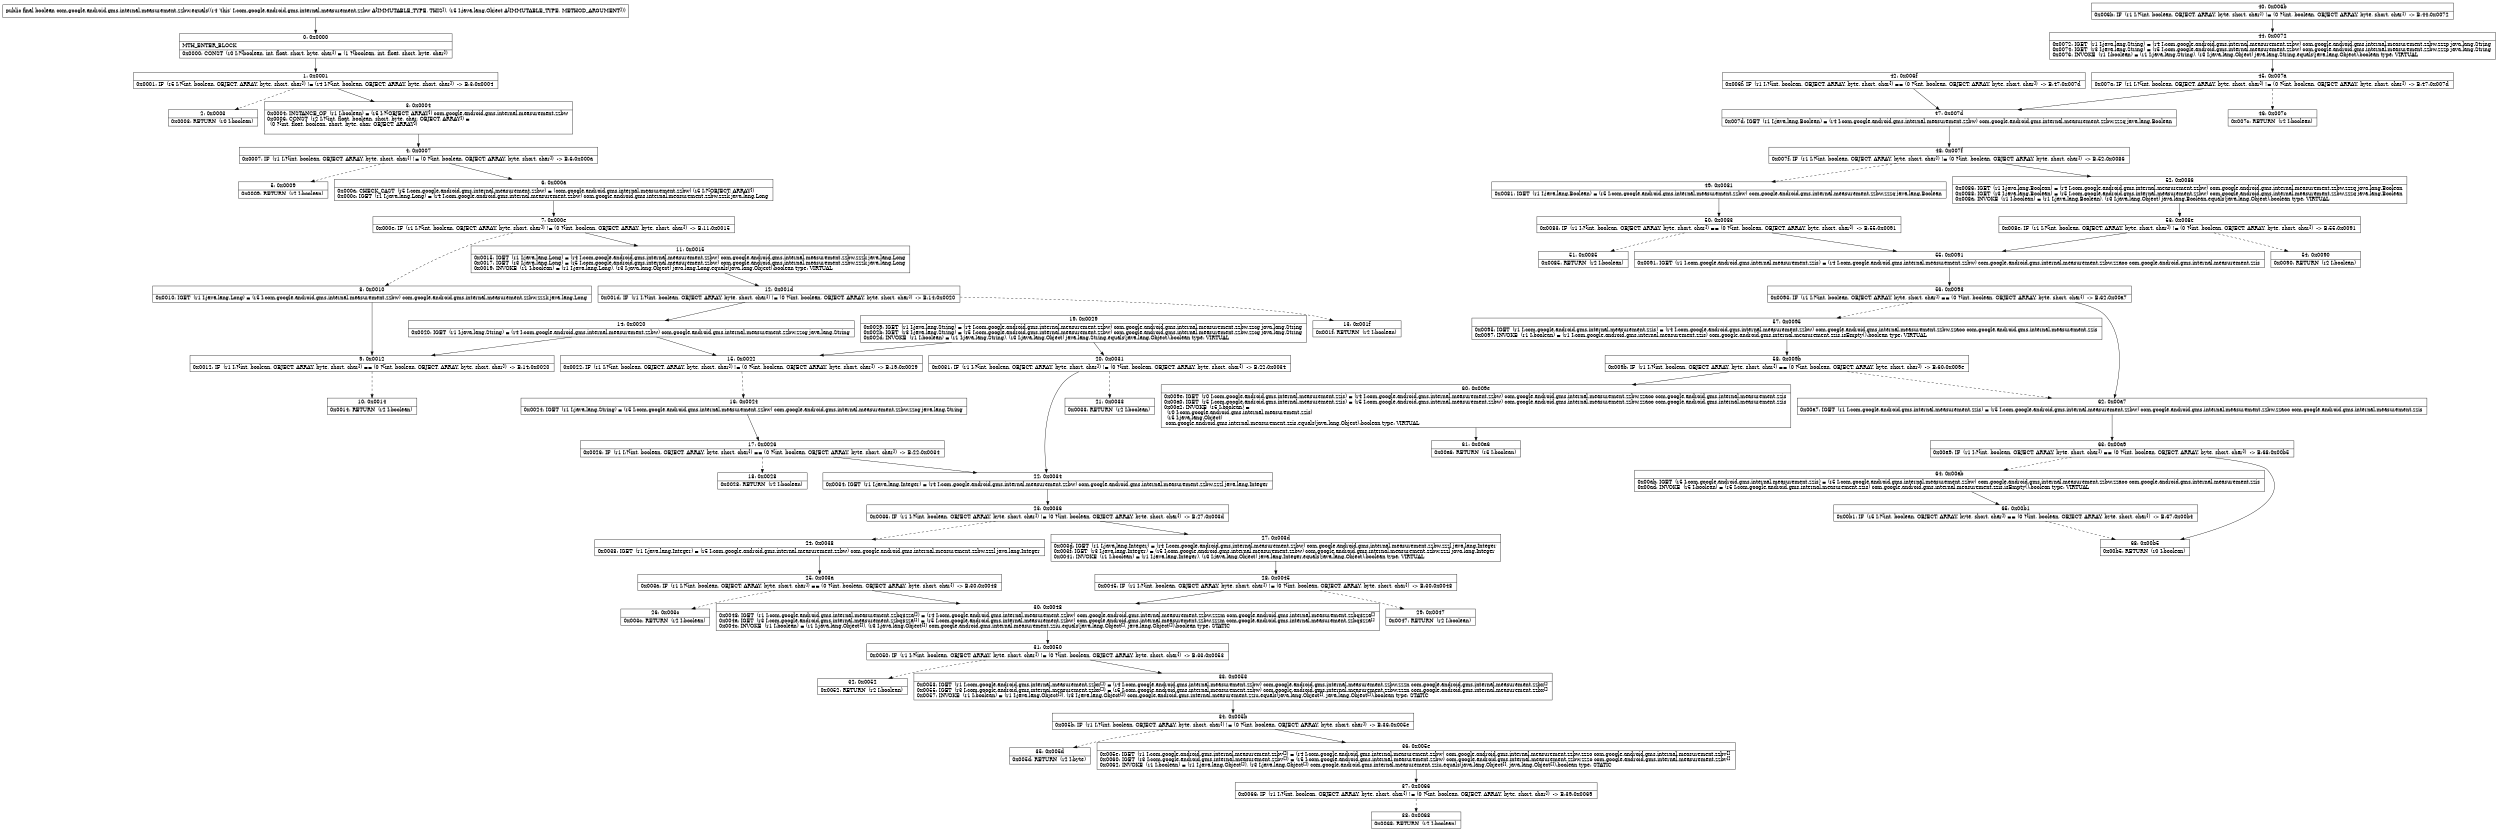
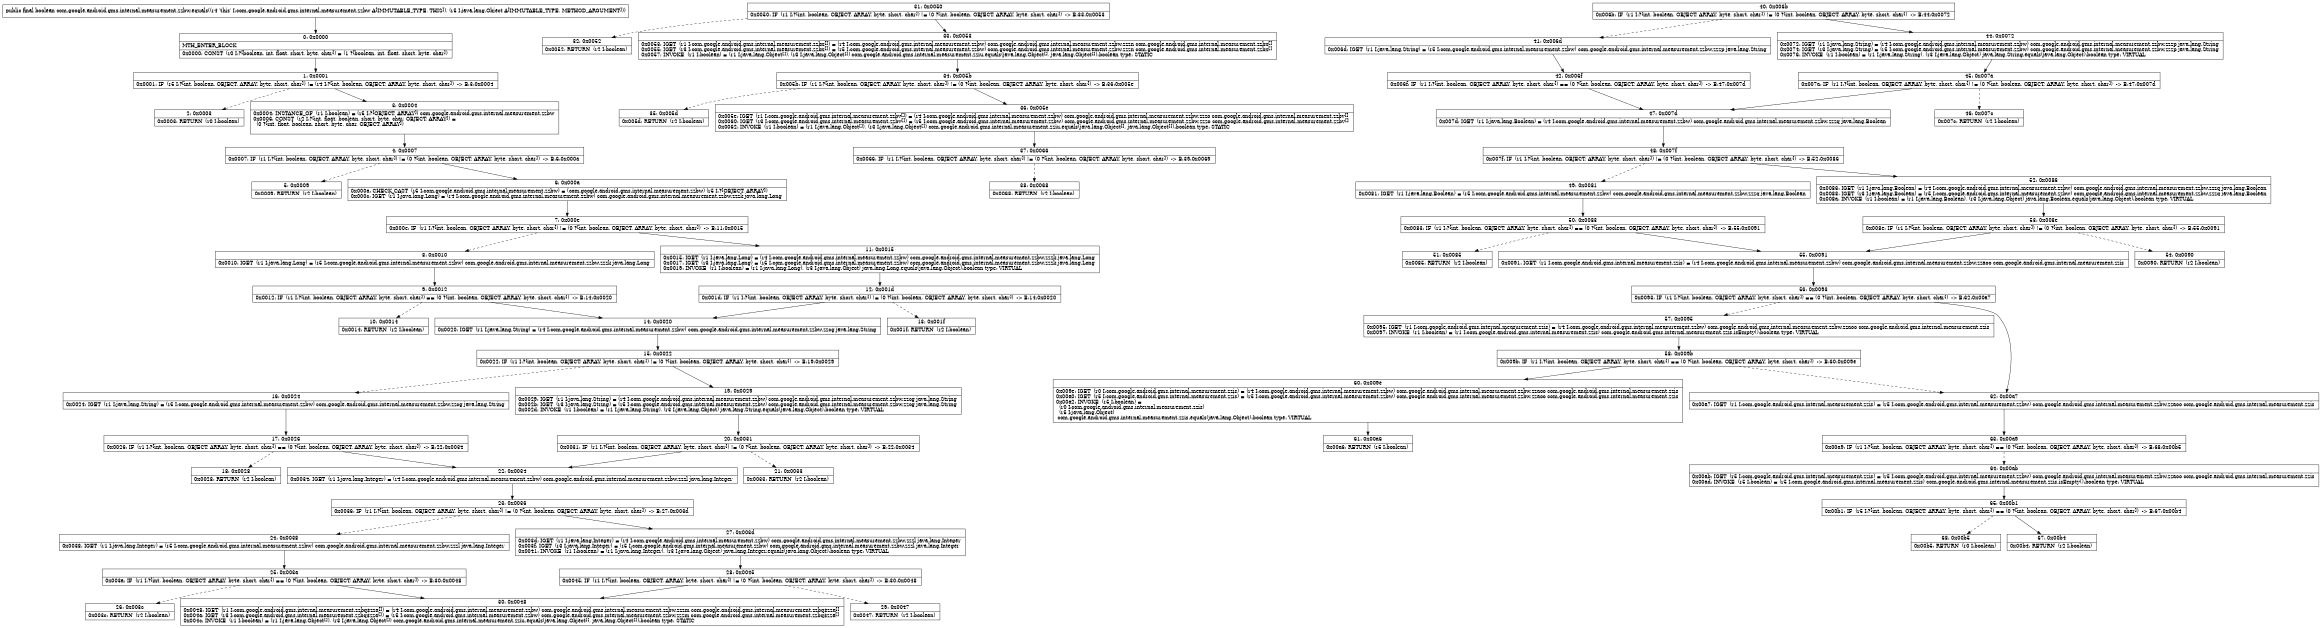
none -> (1548, 46)
(503, 346) -> (545, 310)
(888, 349) -> (691, 376)
(2268, 500) -> none
none -> (2052, 542)
(1048, 635) -> none
(1050, 760) -> (664, 122)
